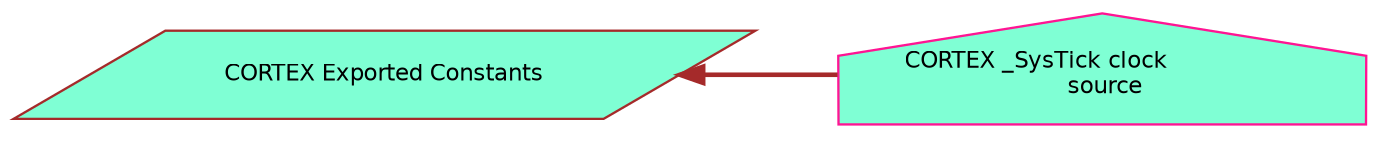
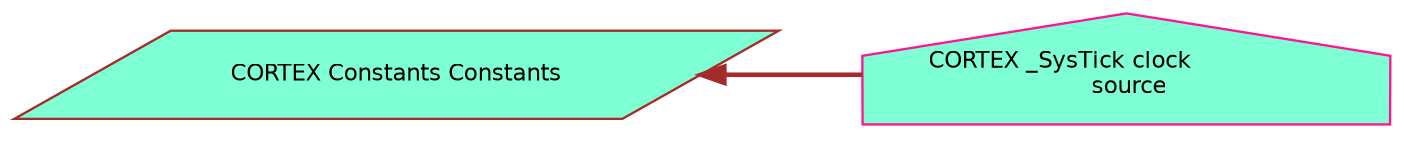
(384, 75) -> (396, 75)
